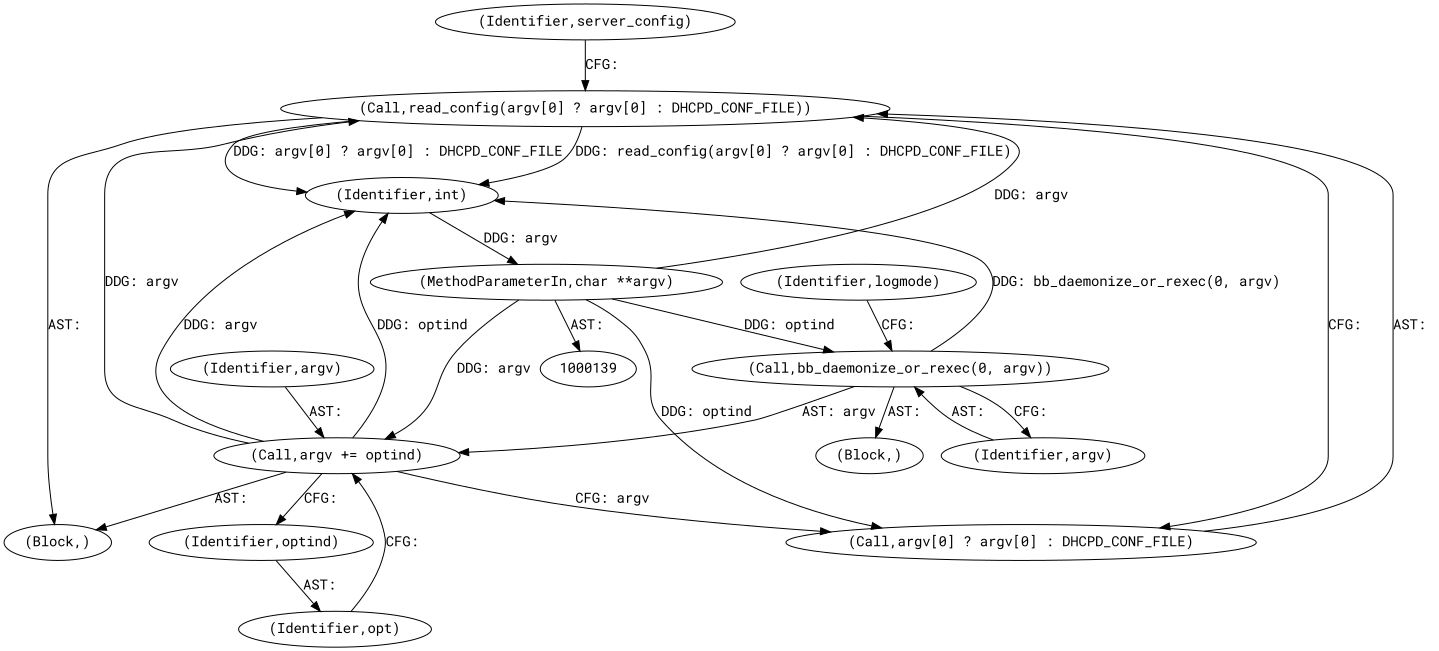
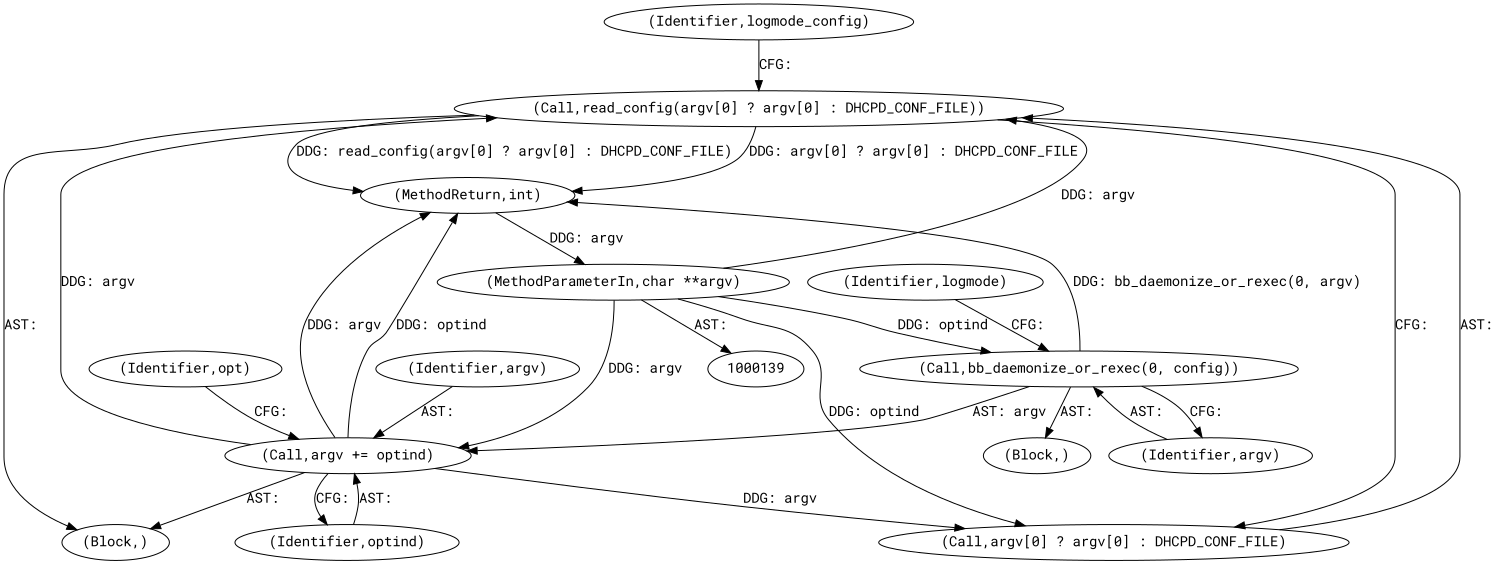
(585, 22) -> (759, 22)
(402, 195) -> (468, 195)
(900, 369) -> (1079, 369)
(613, 499) -> (780, 499)
(295, 582) -> (358, 504)
